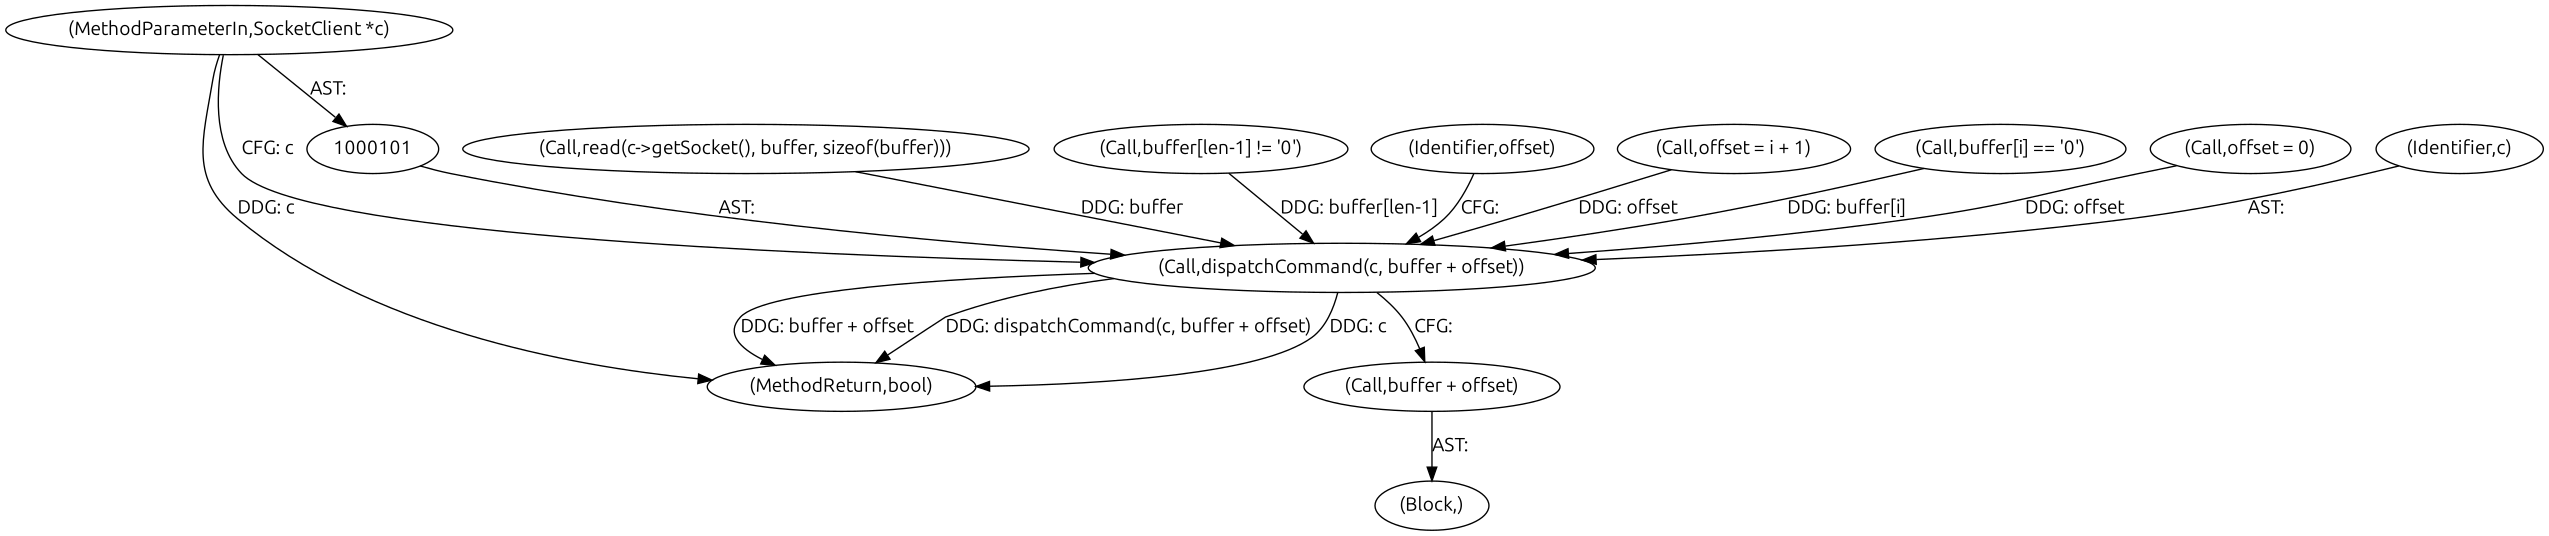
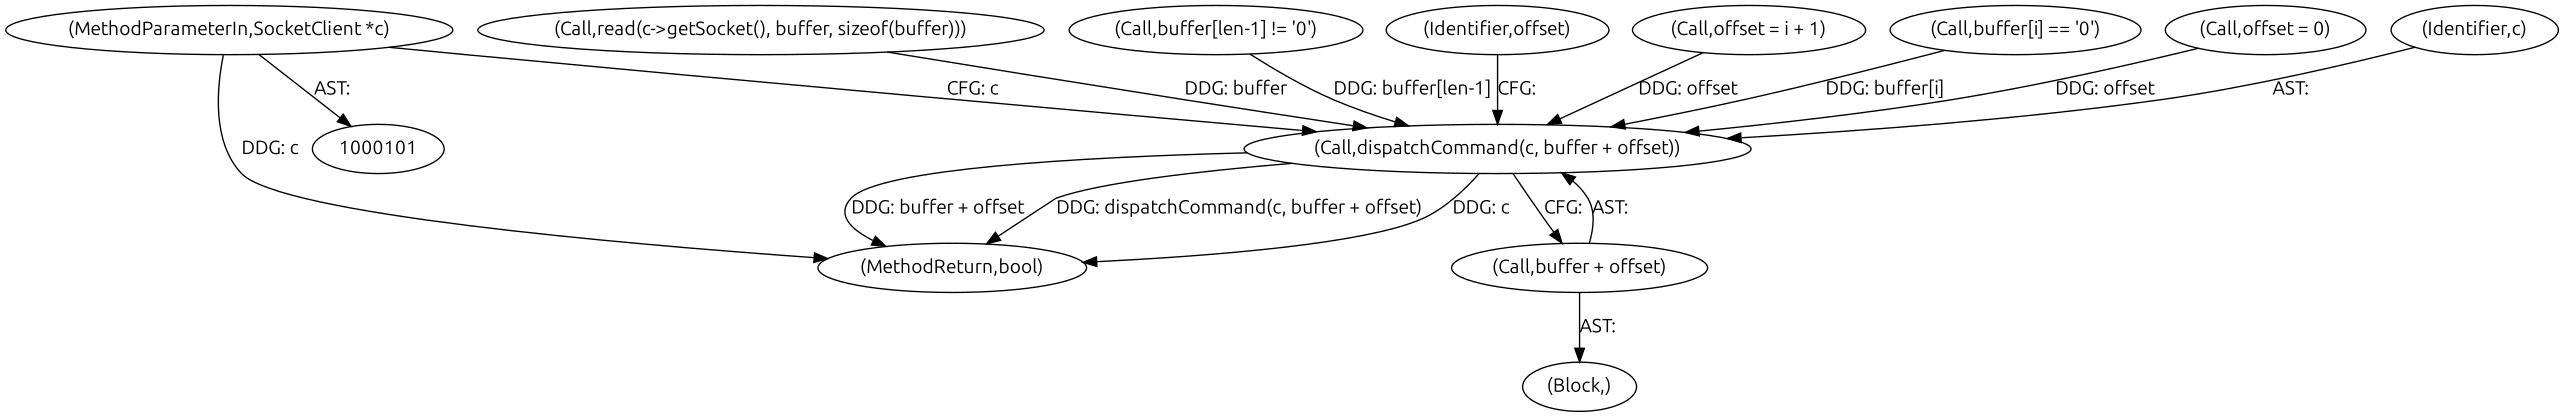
(764, 222) -> (1592, 209)
